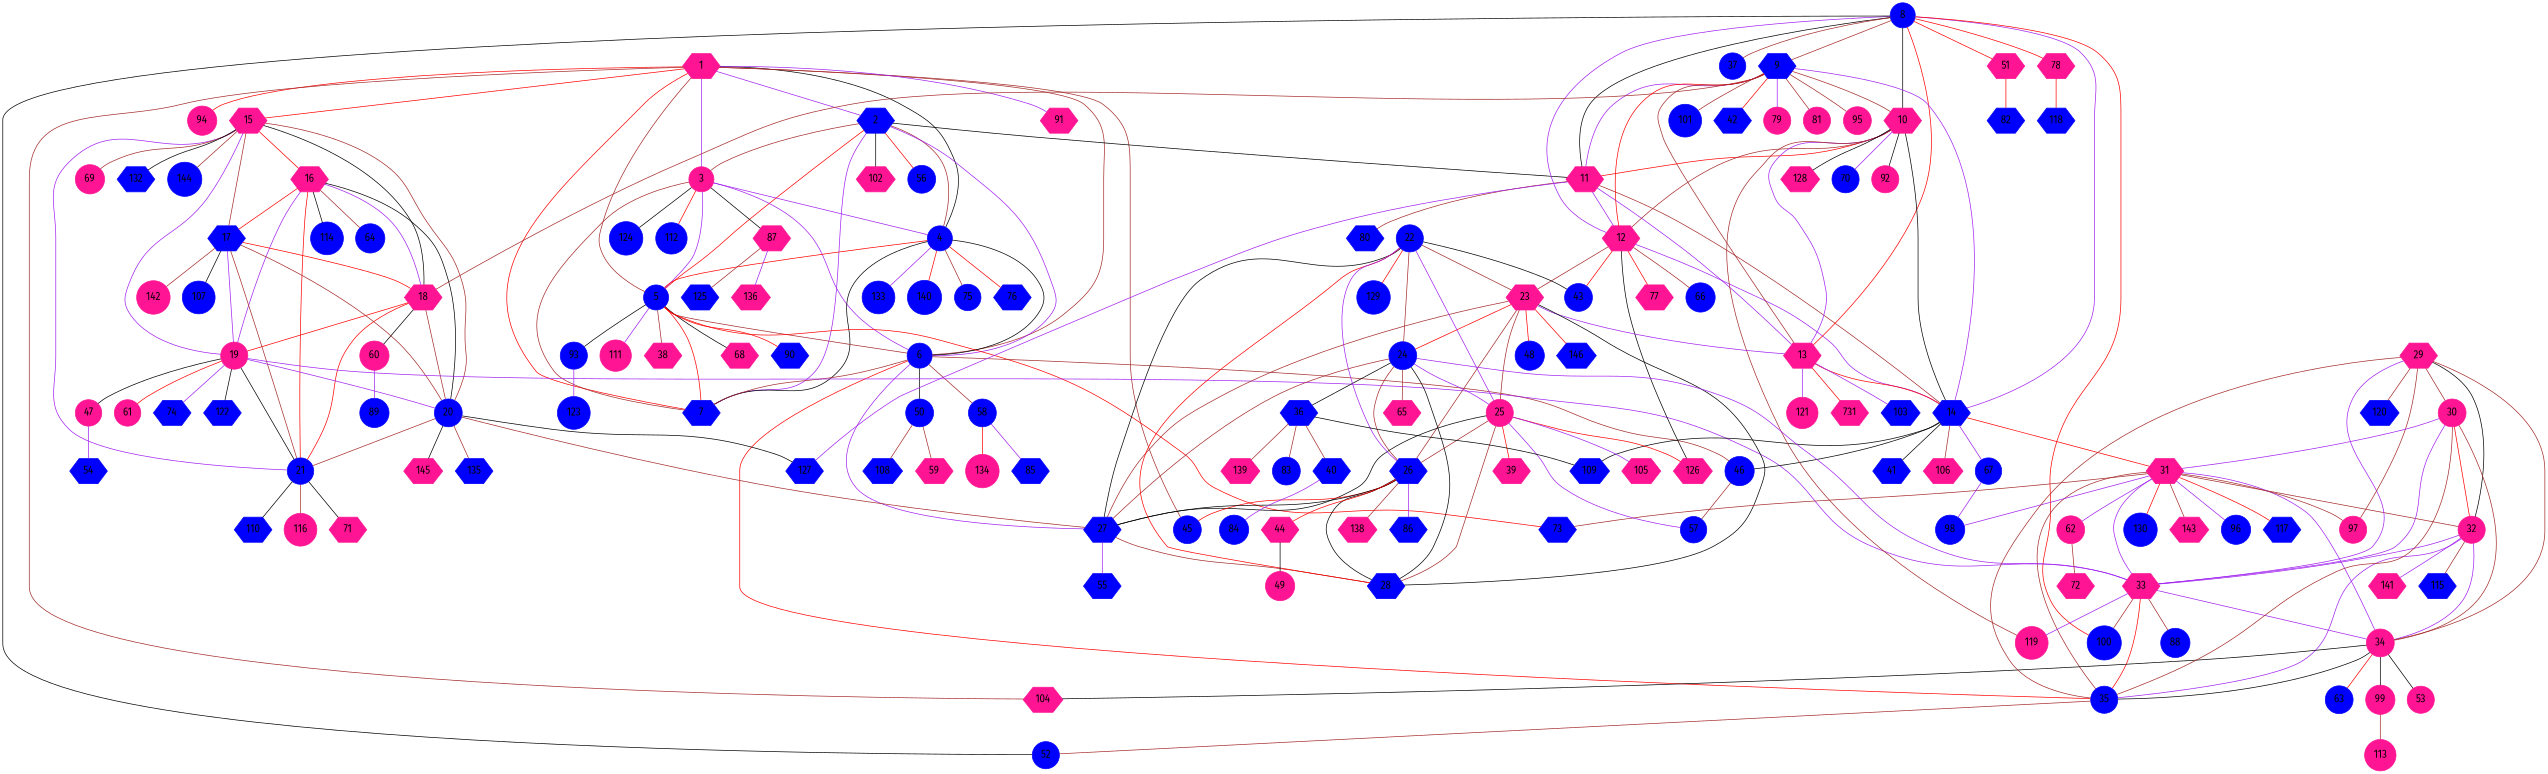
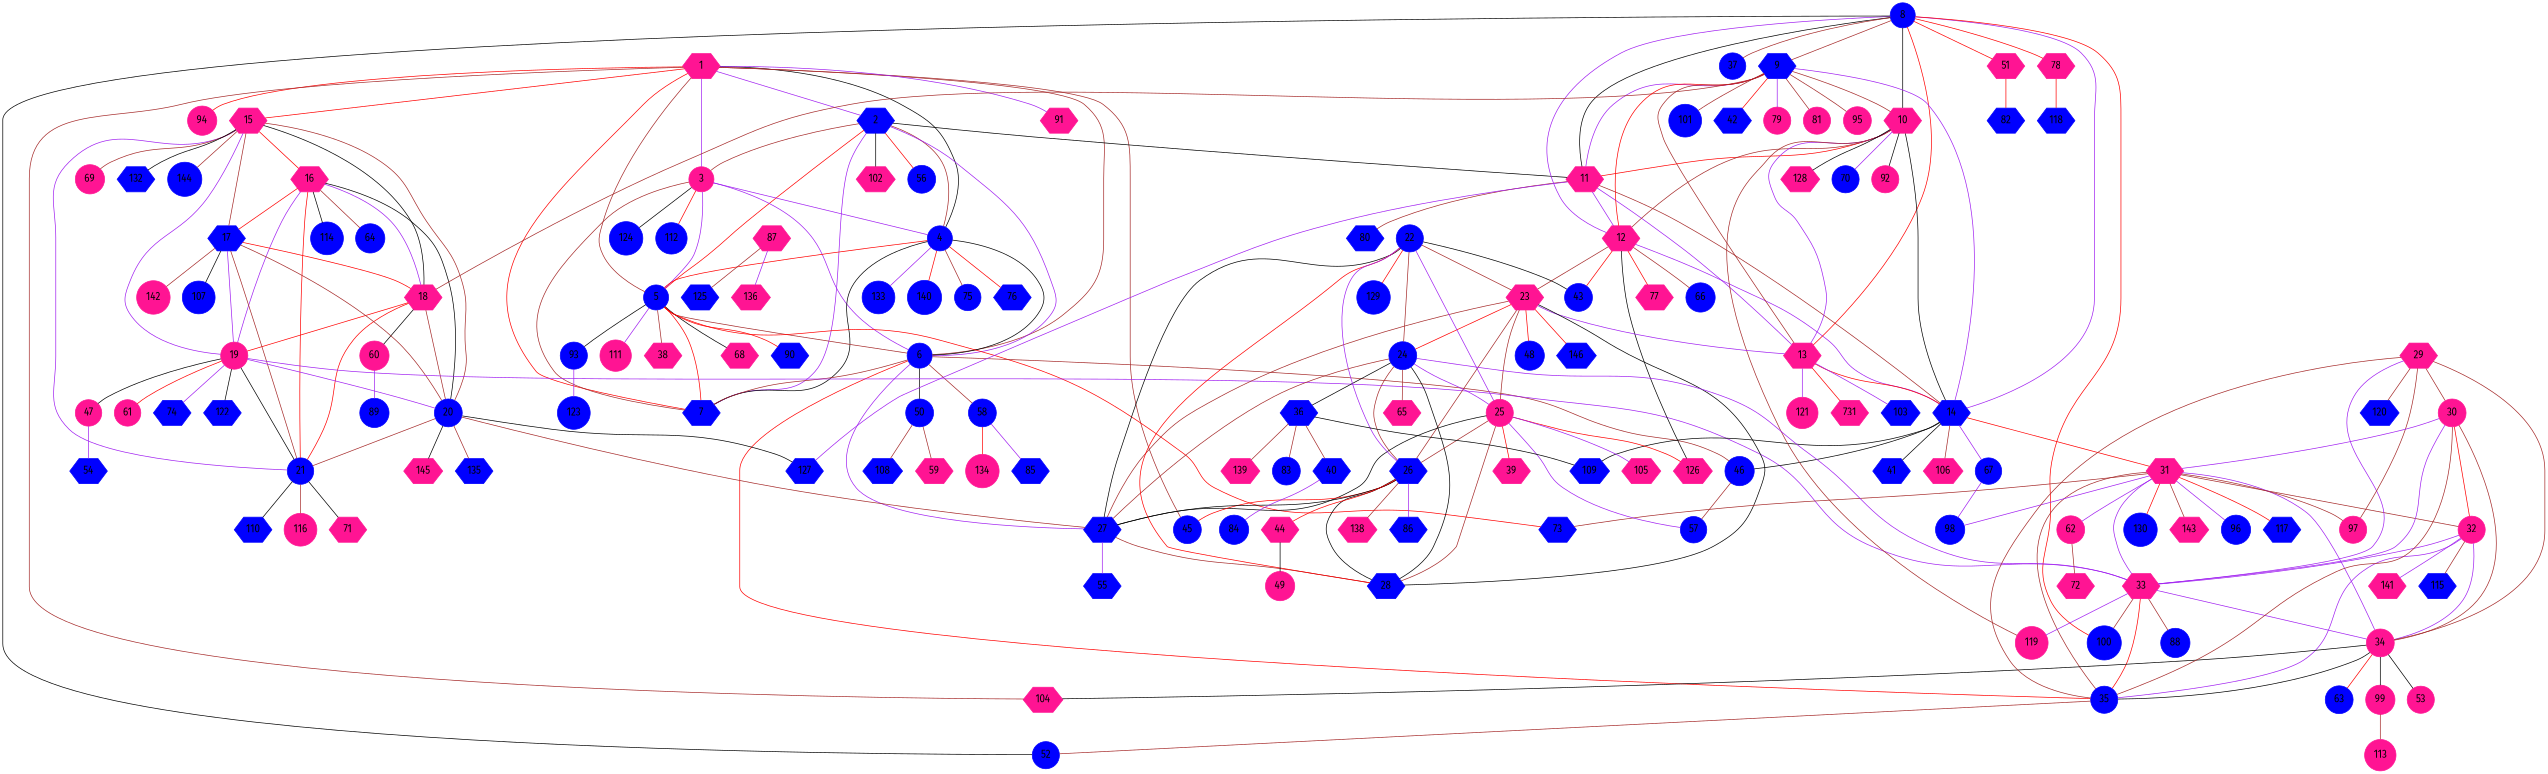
(736, 208) -> none
(2482, 429) -> none
